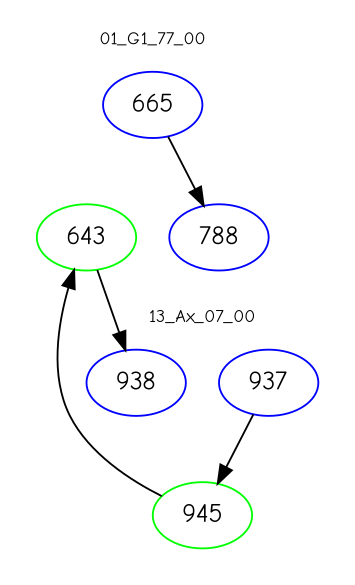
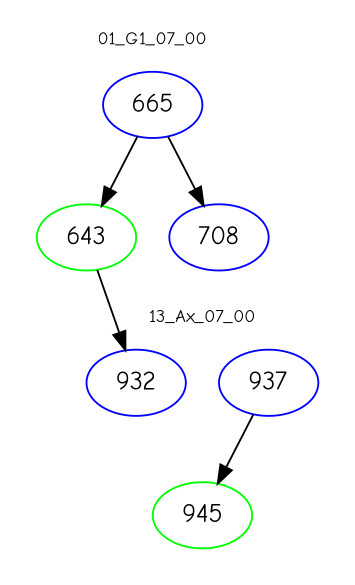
(153, 40) -> (153, 40)
(219, 237) -> (219, 237)
(136, 383) -> (136, 383)
(61, 388) -> (124, 163)
